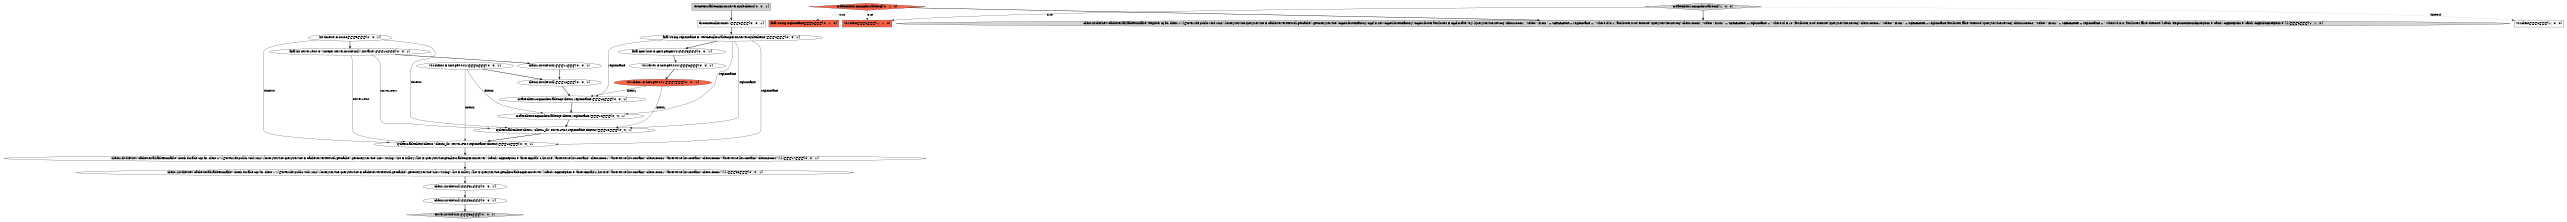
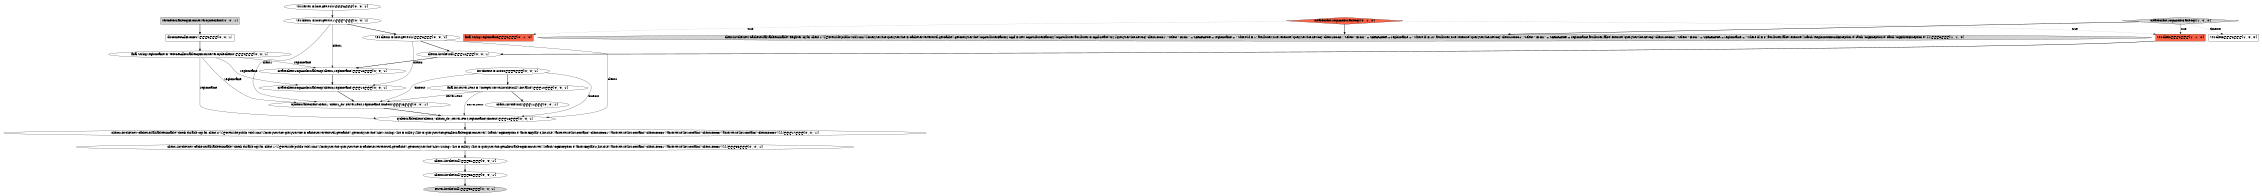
none -> (371, 29)
(672, 52) -> none
(559, 73) -> (1329, 52)
(663, 83) -> (332, 21)
(465, 215) -> (465, 189)
